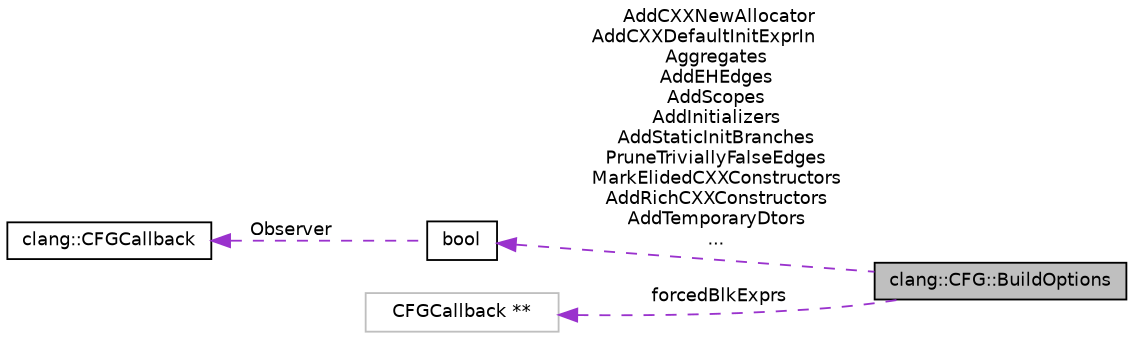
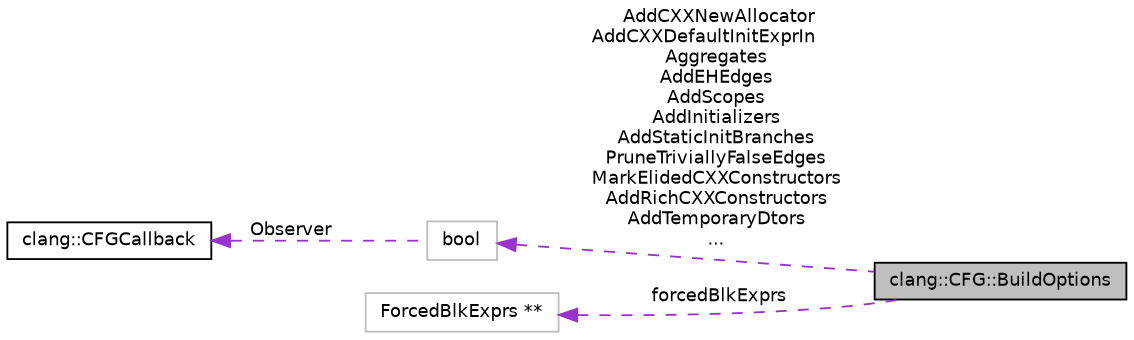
(462, 241) -> (462, 241)
(462, 312) -> (462, 312)
